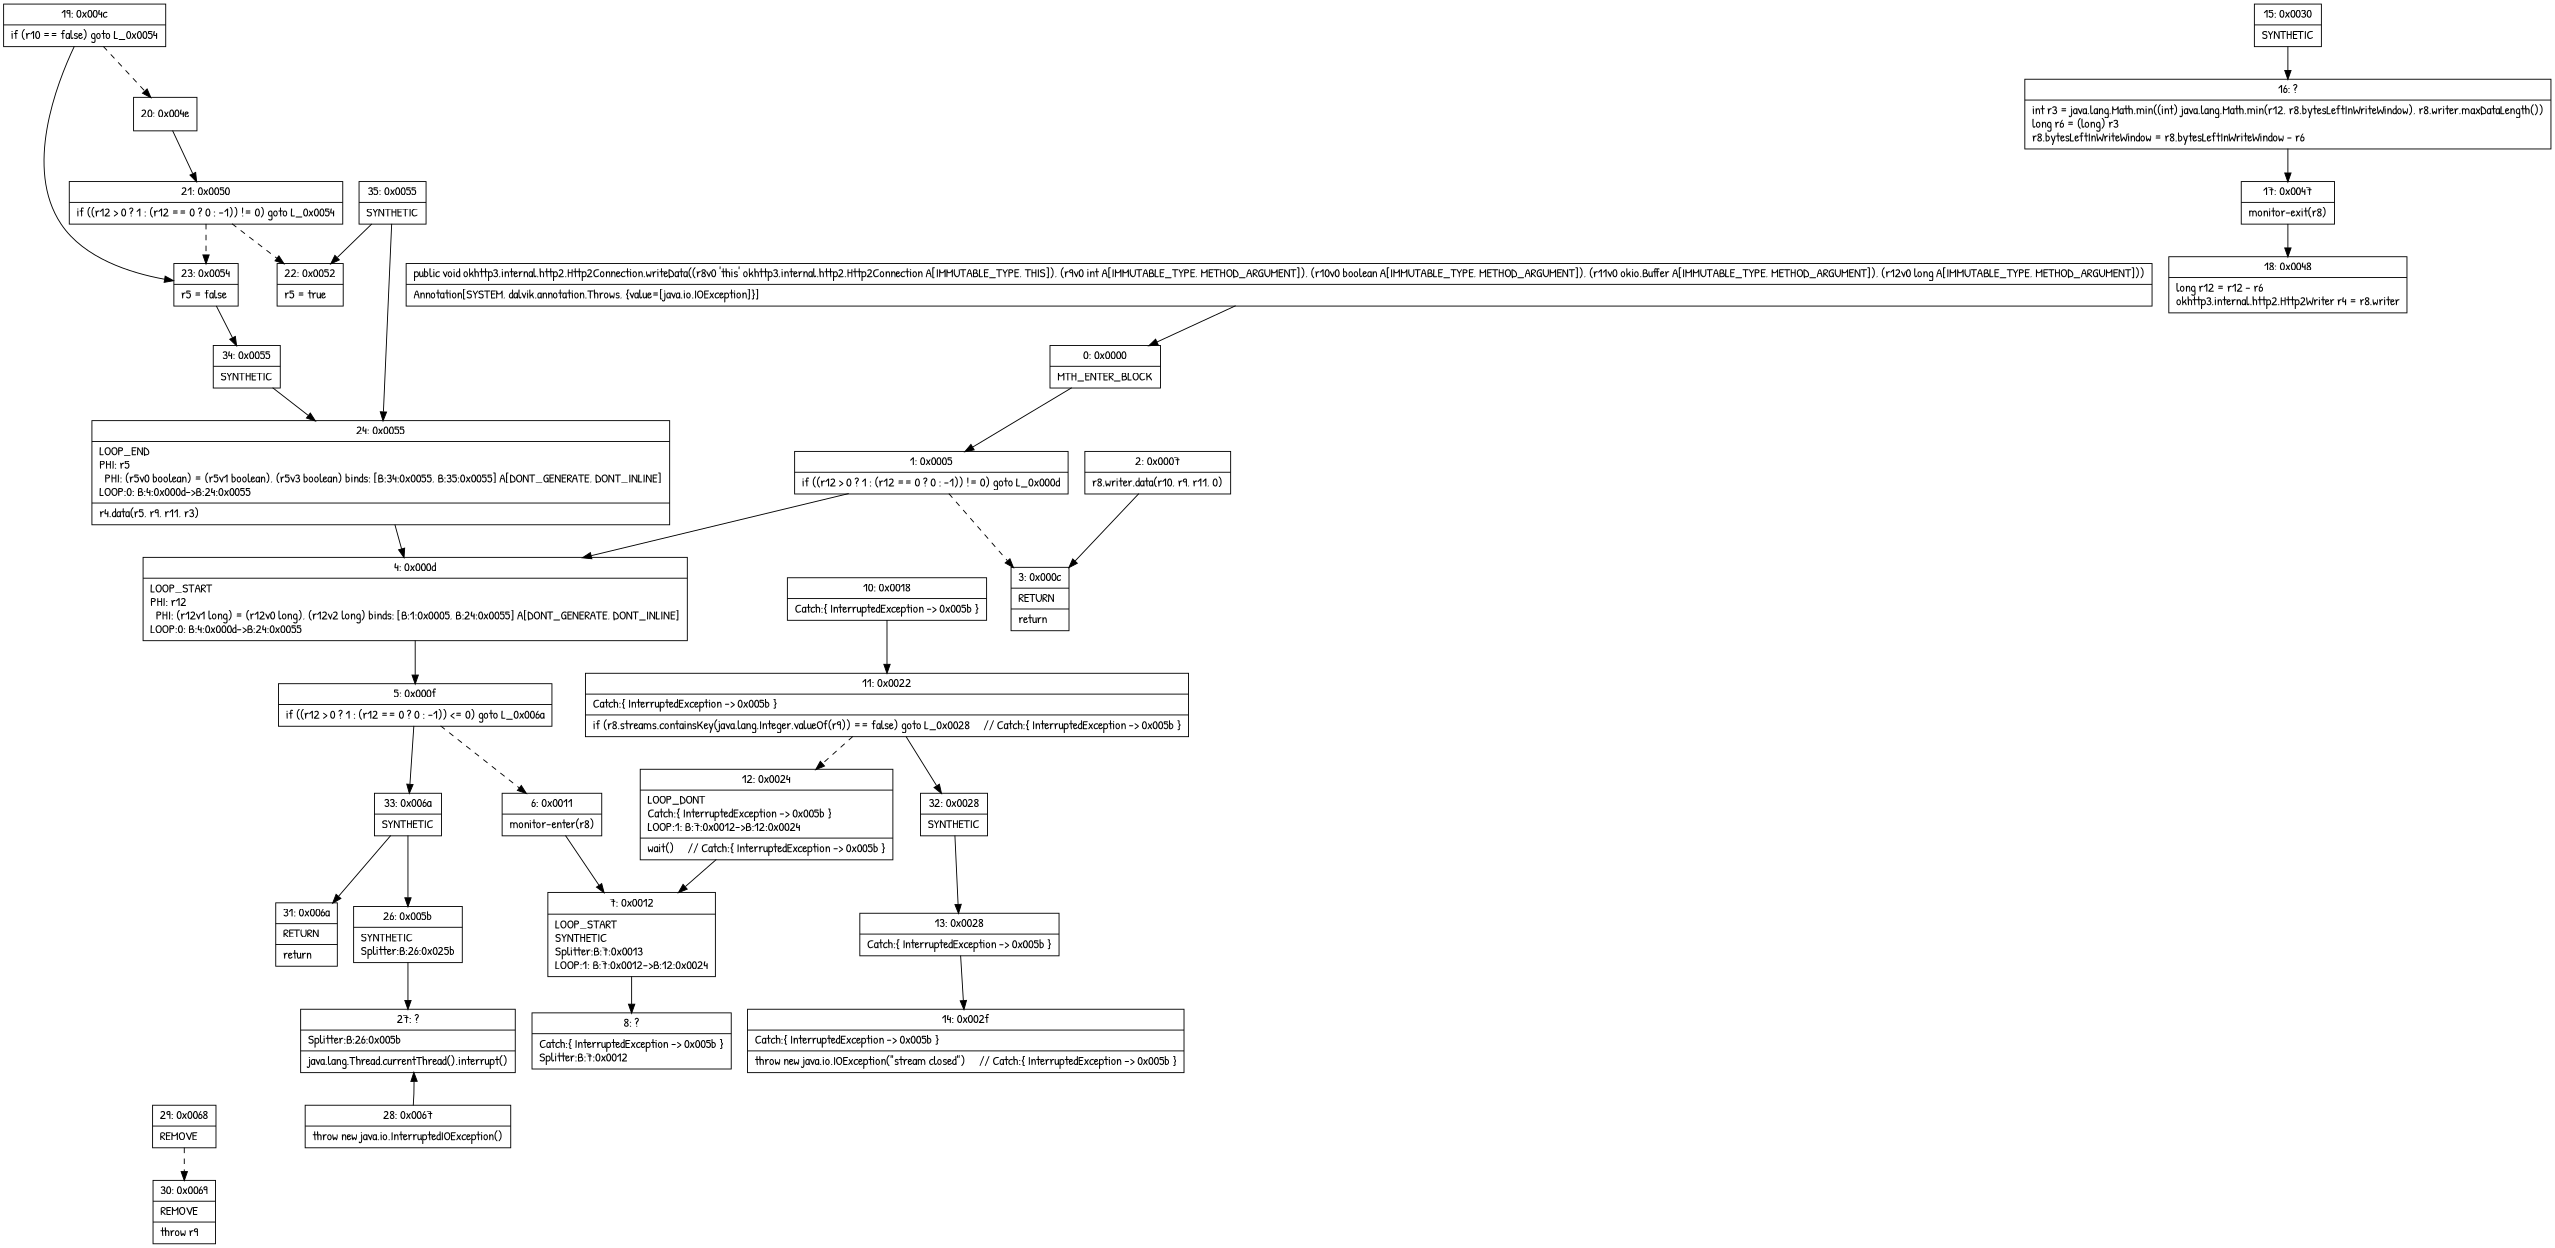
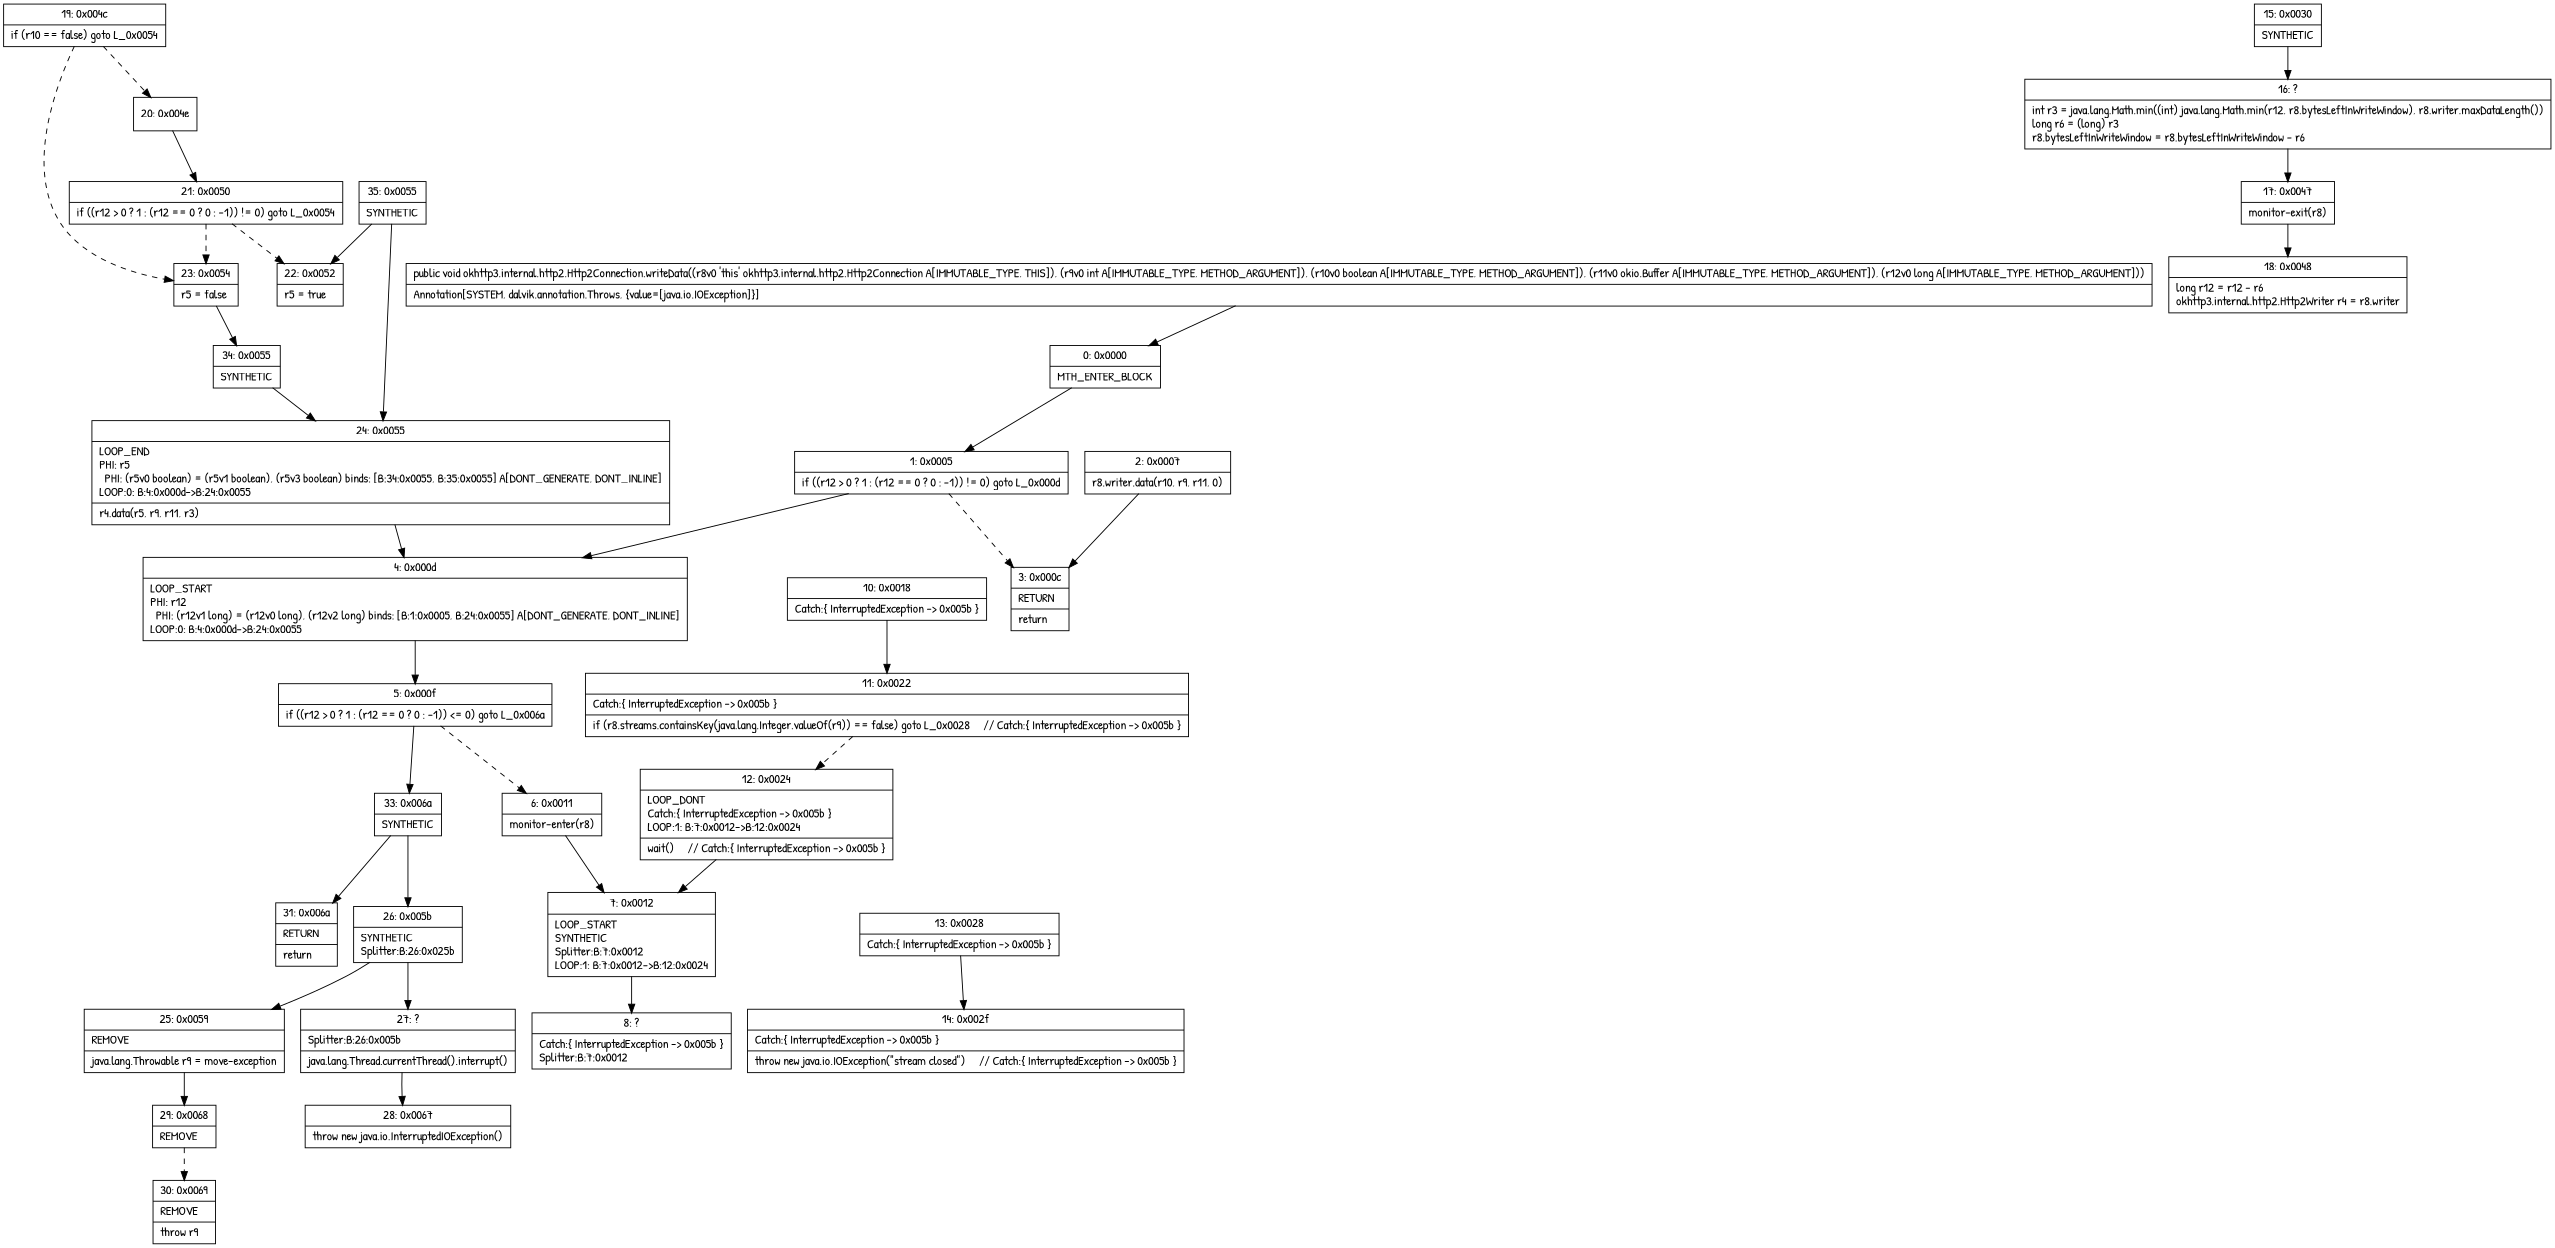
(48, 194) -> (48, 194)
(954, 815) -> none
(599, 952) -> (599, 952)
none -> (184, 1041)
(414, 1094) -> (402, 1084)
